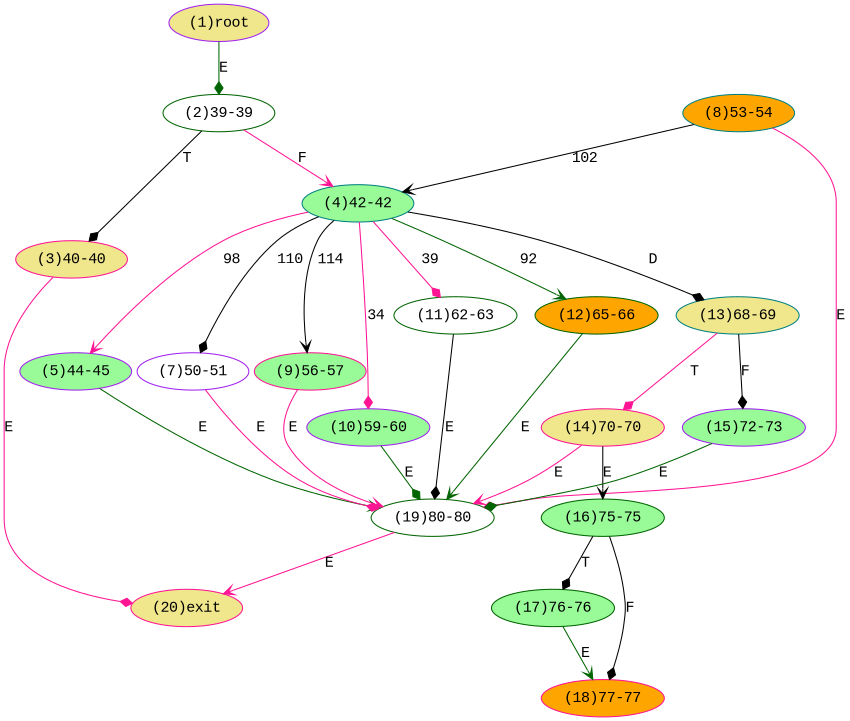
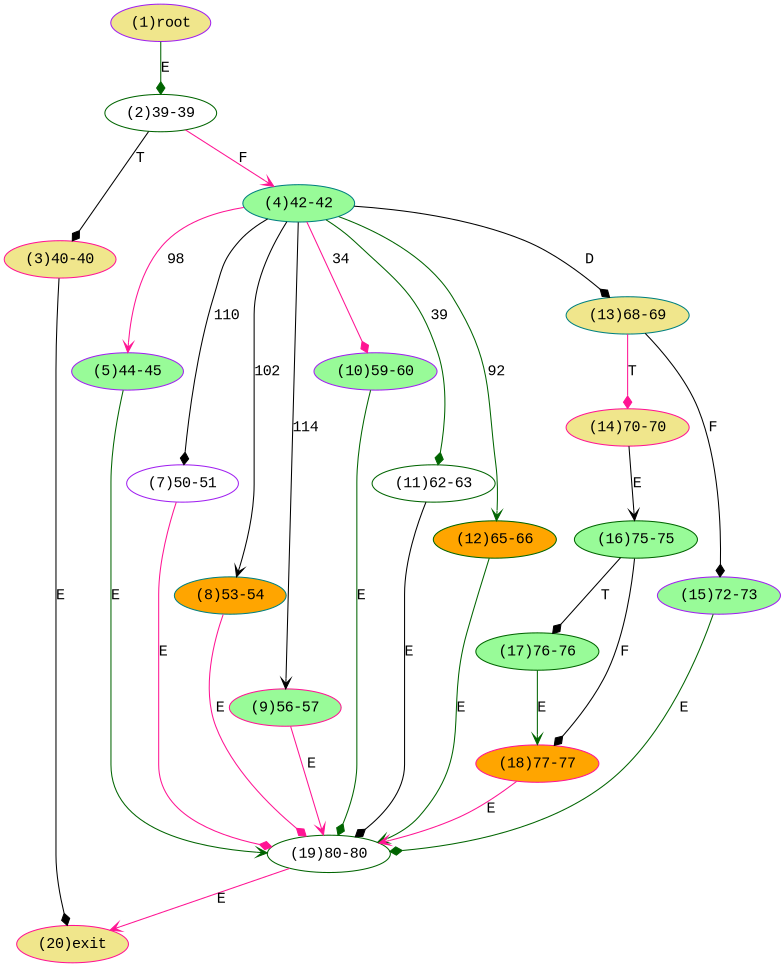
(553, 157) -> (254, 392)
(403, 255) -> (423, 317)
(4, 468) -> (56, 596)
(535, 477) -> (456, 818)
